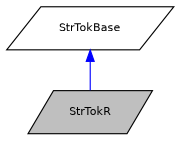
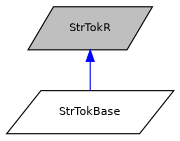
(90, 76) -> (90, 76)
